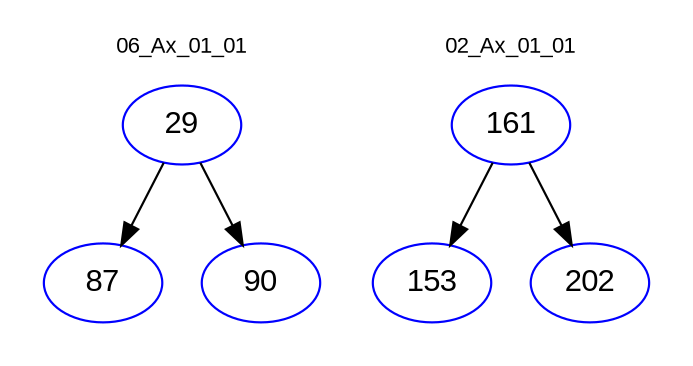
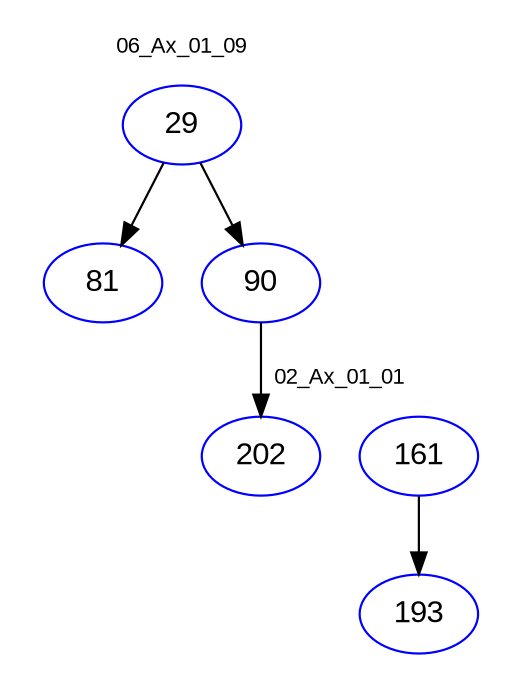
(182, 47) -> (182, 47)
(545, 194) -> (261, 371)
(103, 283) -> (103, 283)
(432, 283) -> (419, 614)
